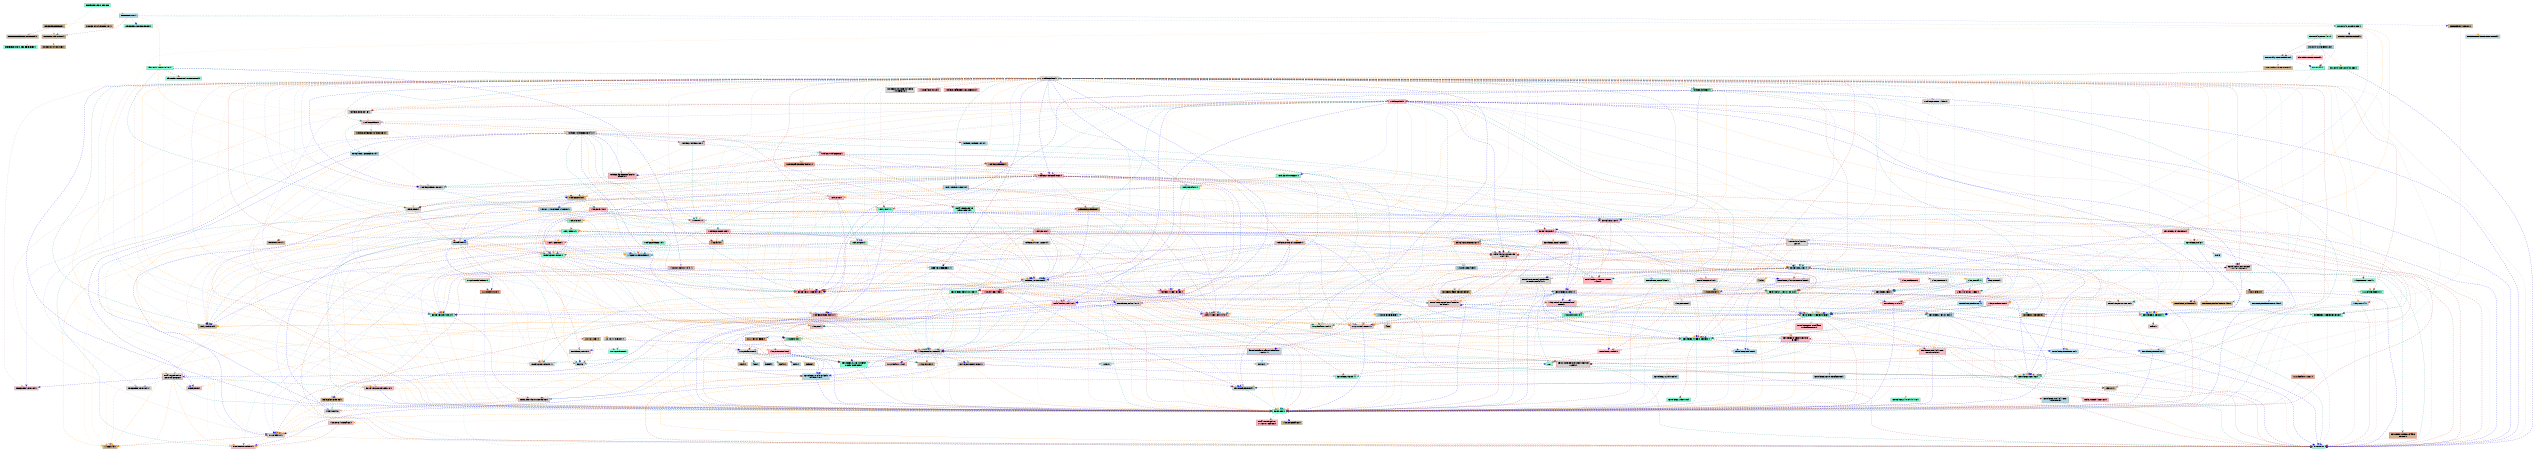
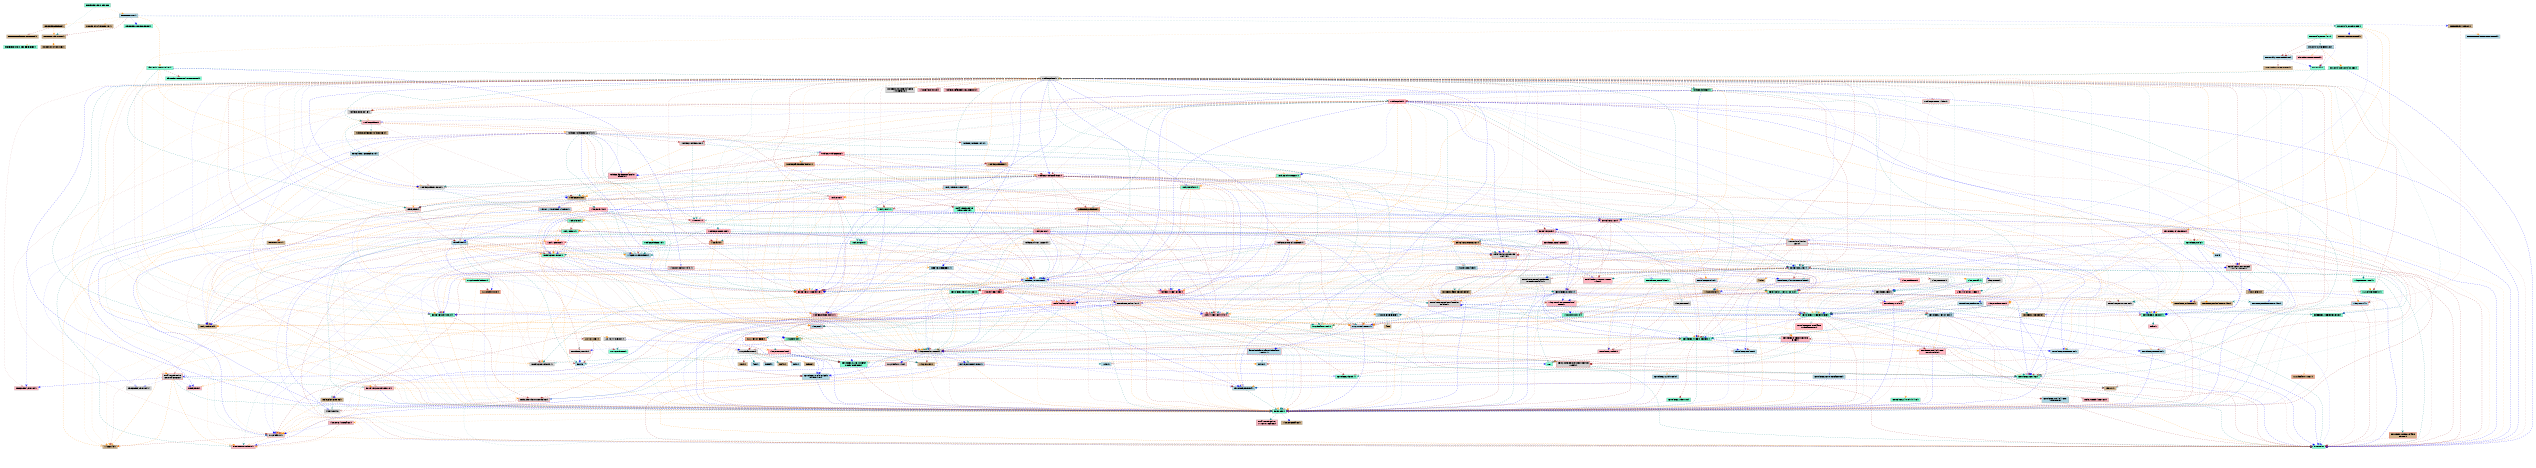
(1419, 236) -> (1419, 236)
